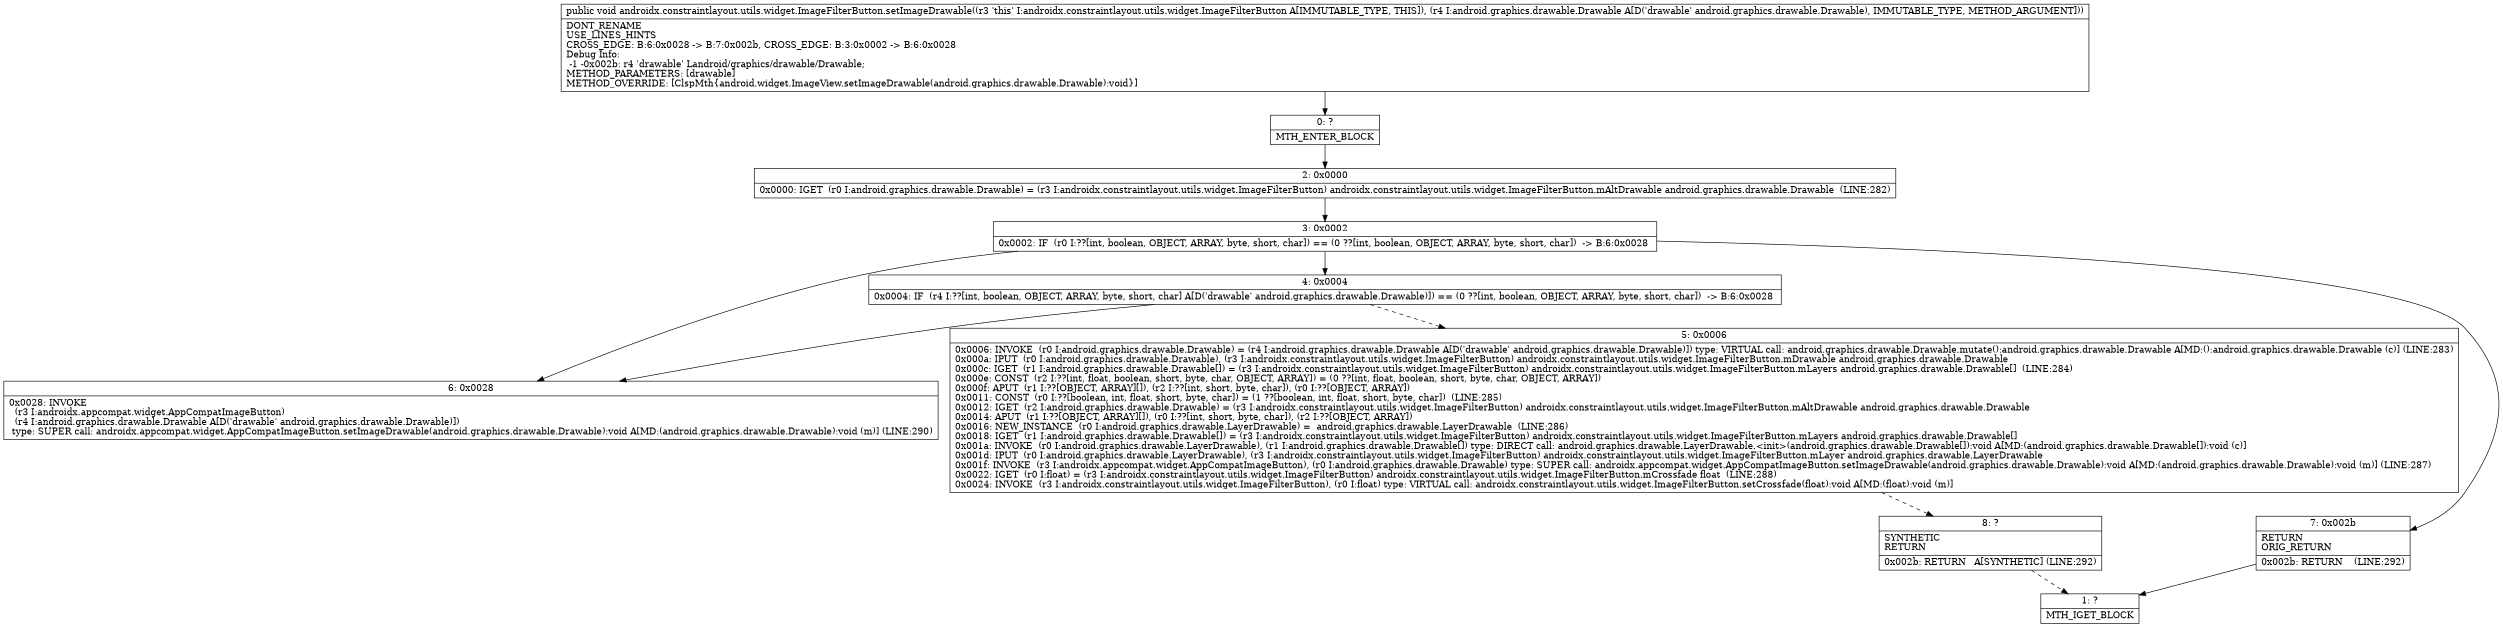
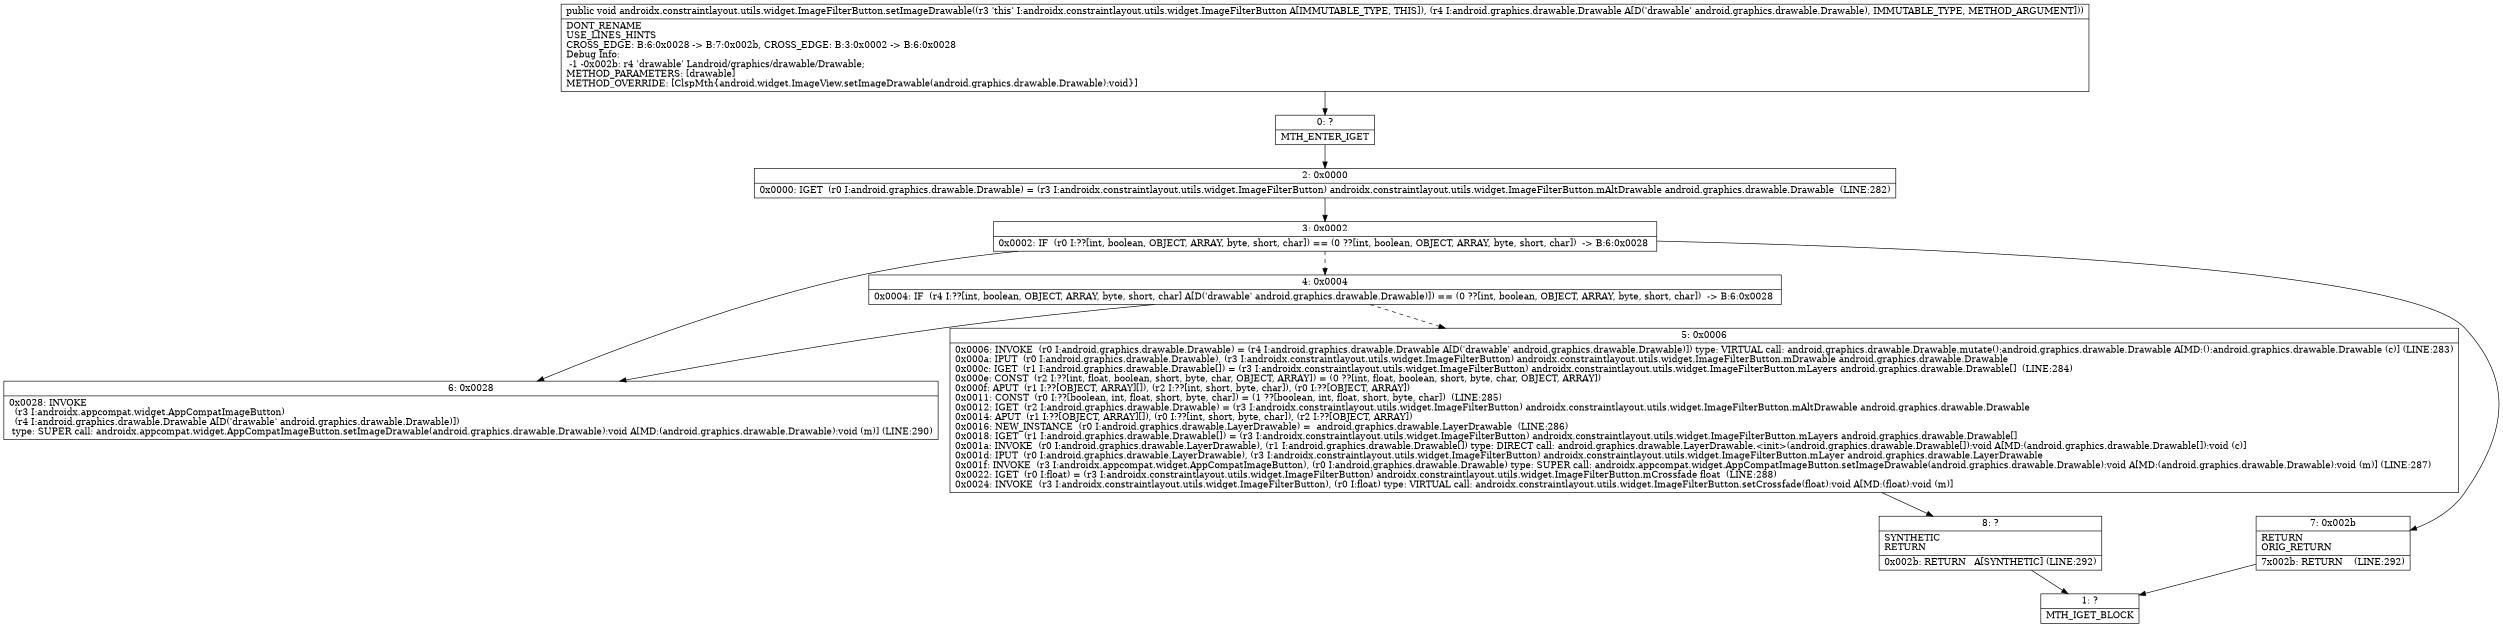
(1325, 137) -> (1325, 137)
(1325, 260) -> (1325, 260)
(1904, 503) -> (1904, 503)
(2333, 562) -> (2333, 562)
(2047, 580) -> (2047, 580)
